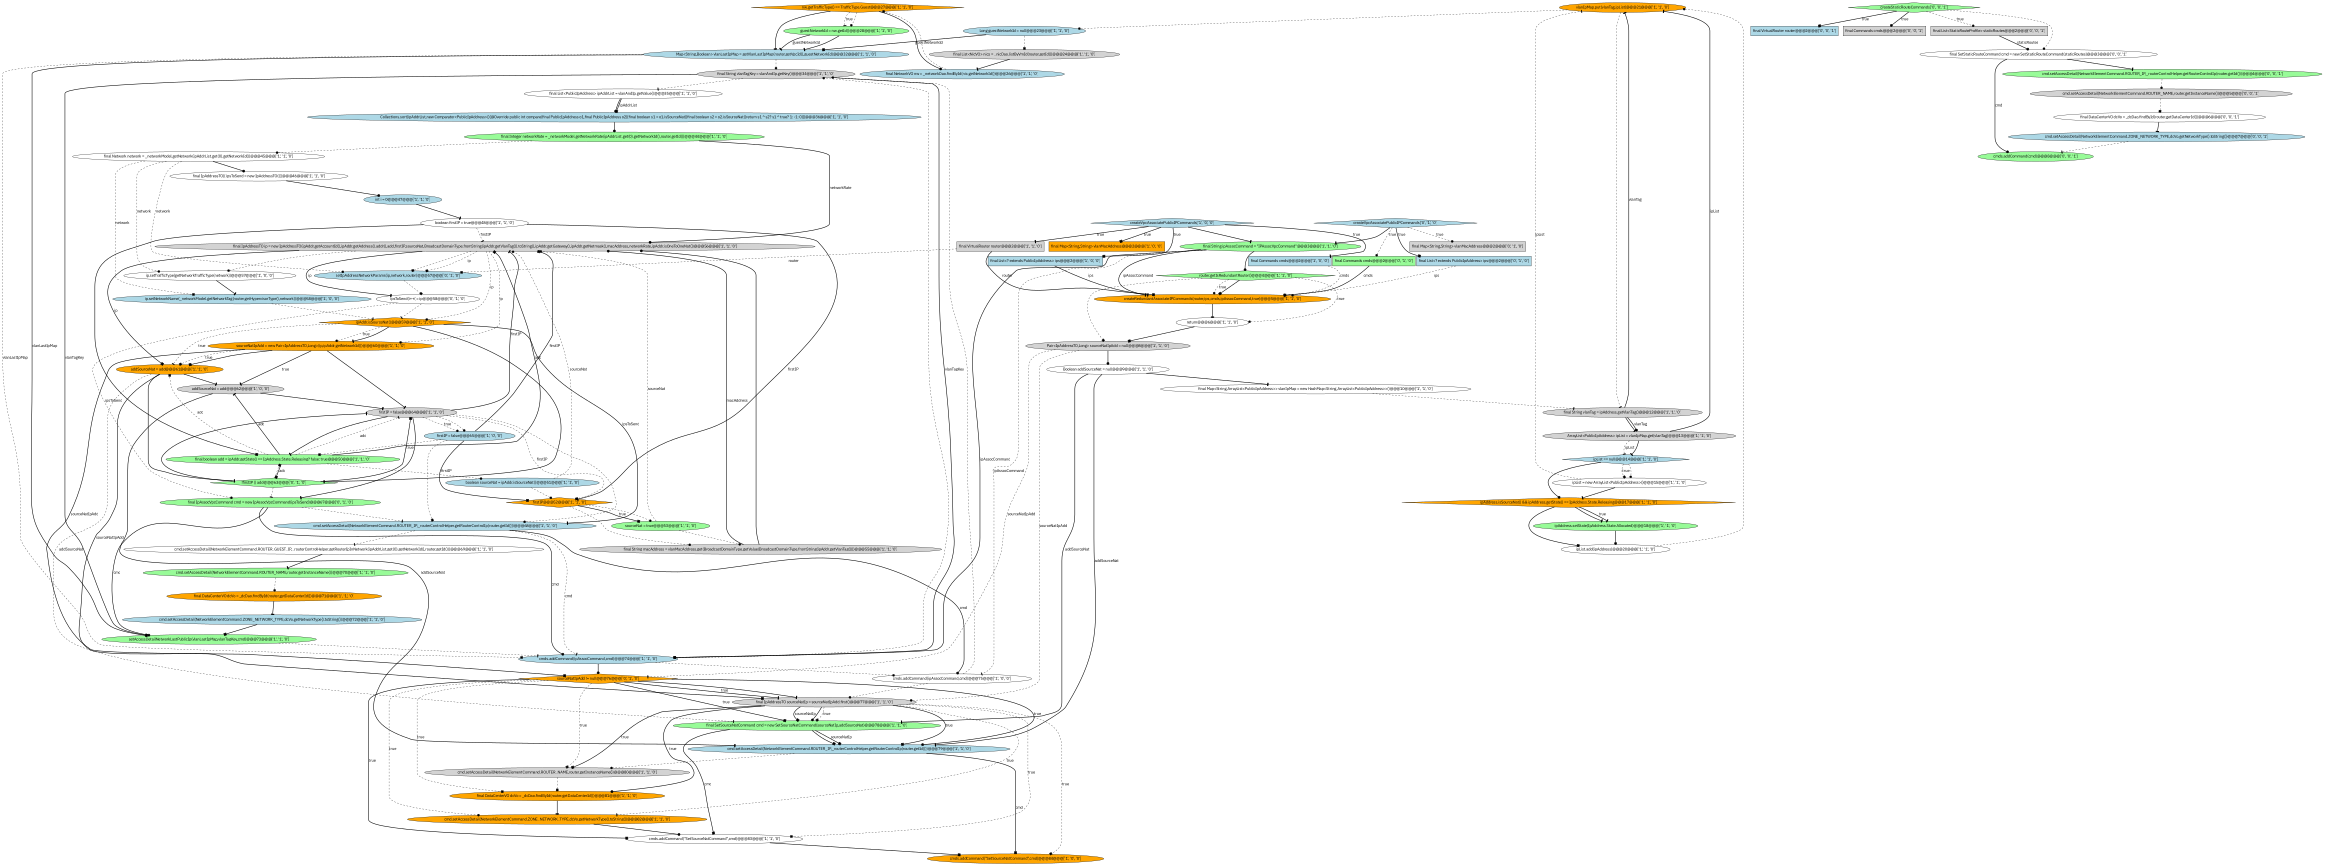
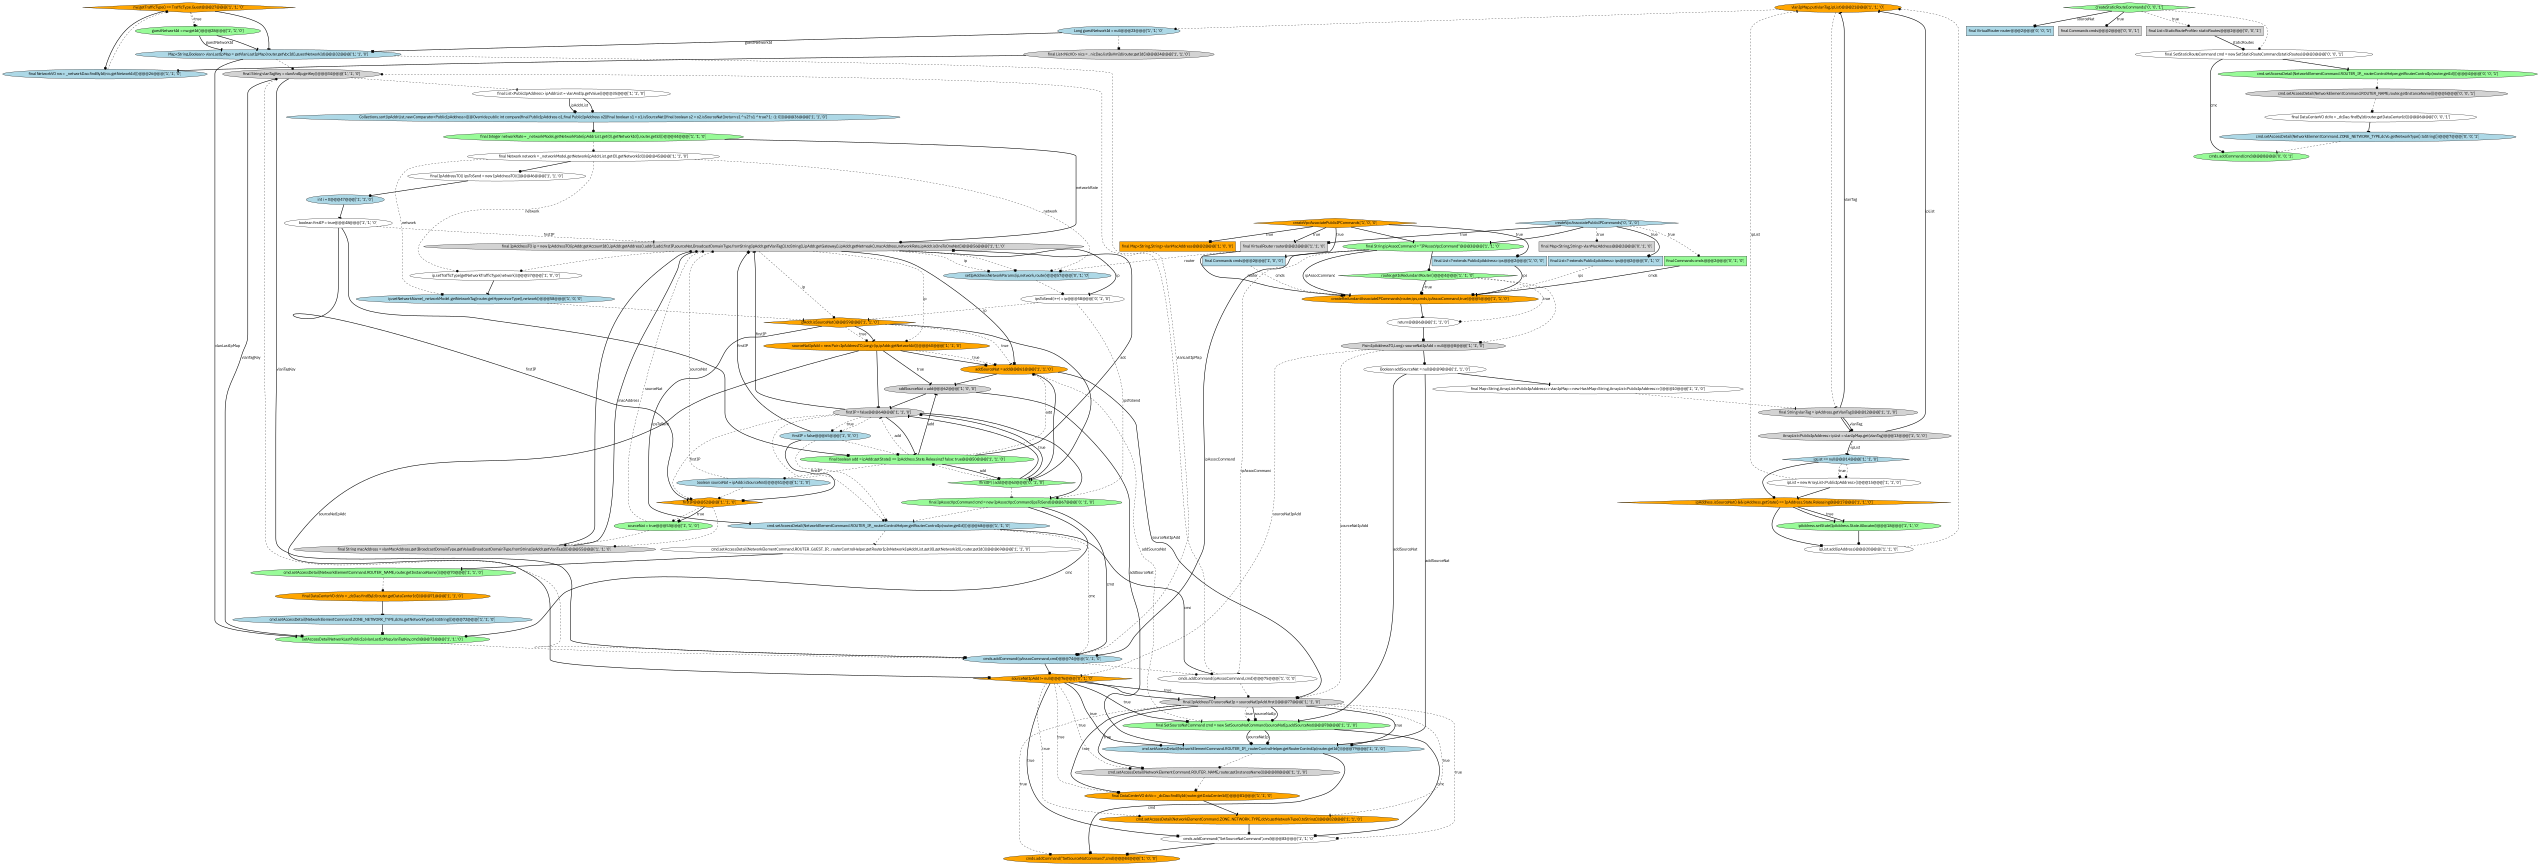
(1865, 19) -> (2086, 19)
(1172, 223) -> (1335, 223)
none -> (1446, 234)
